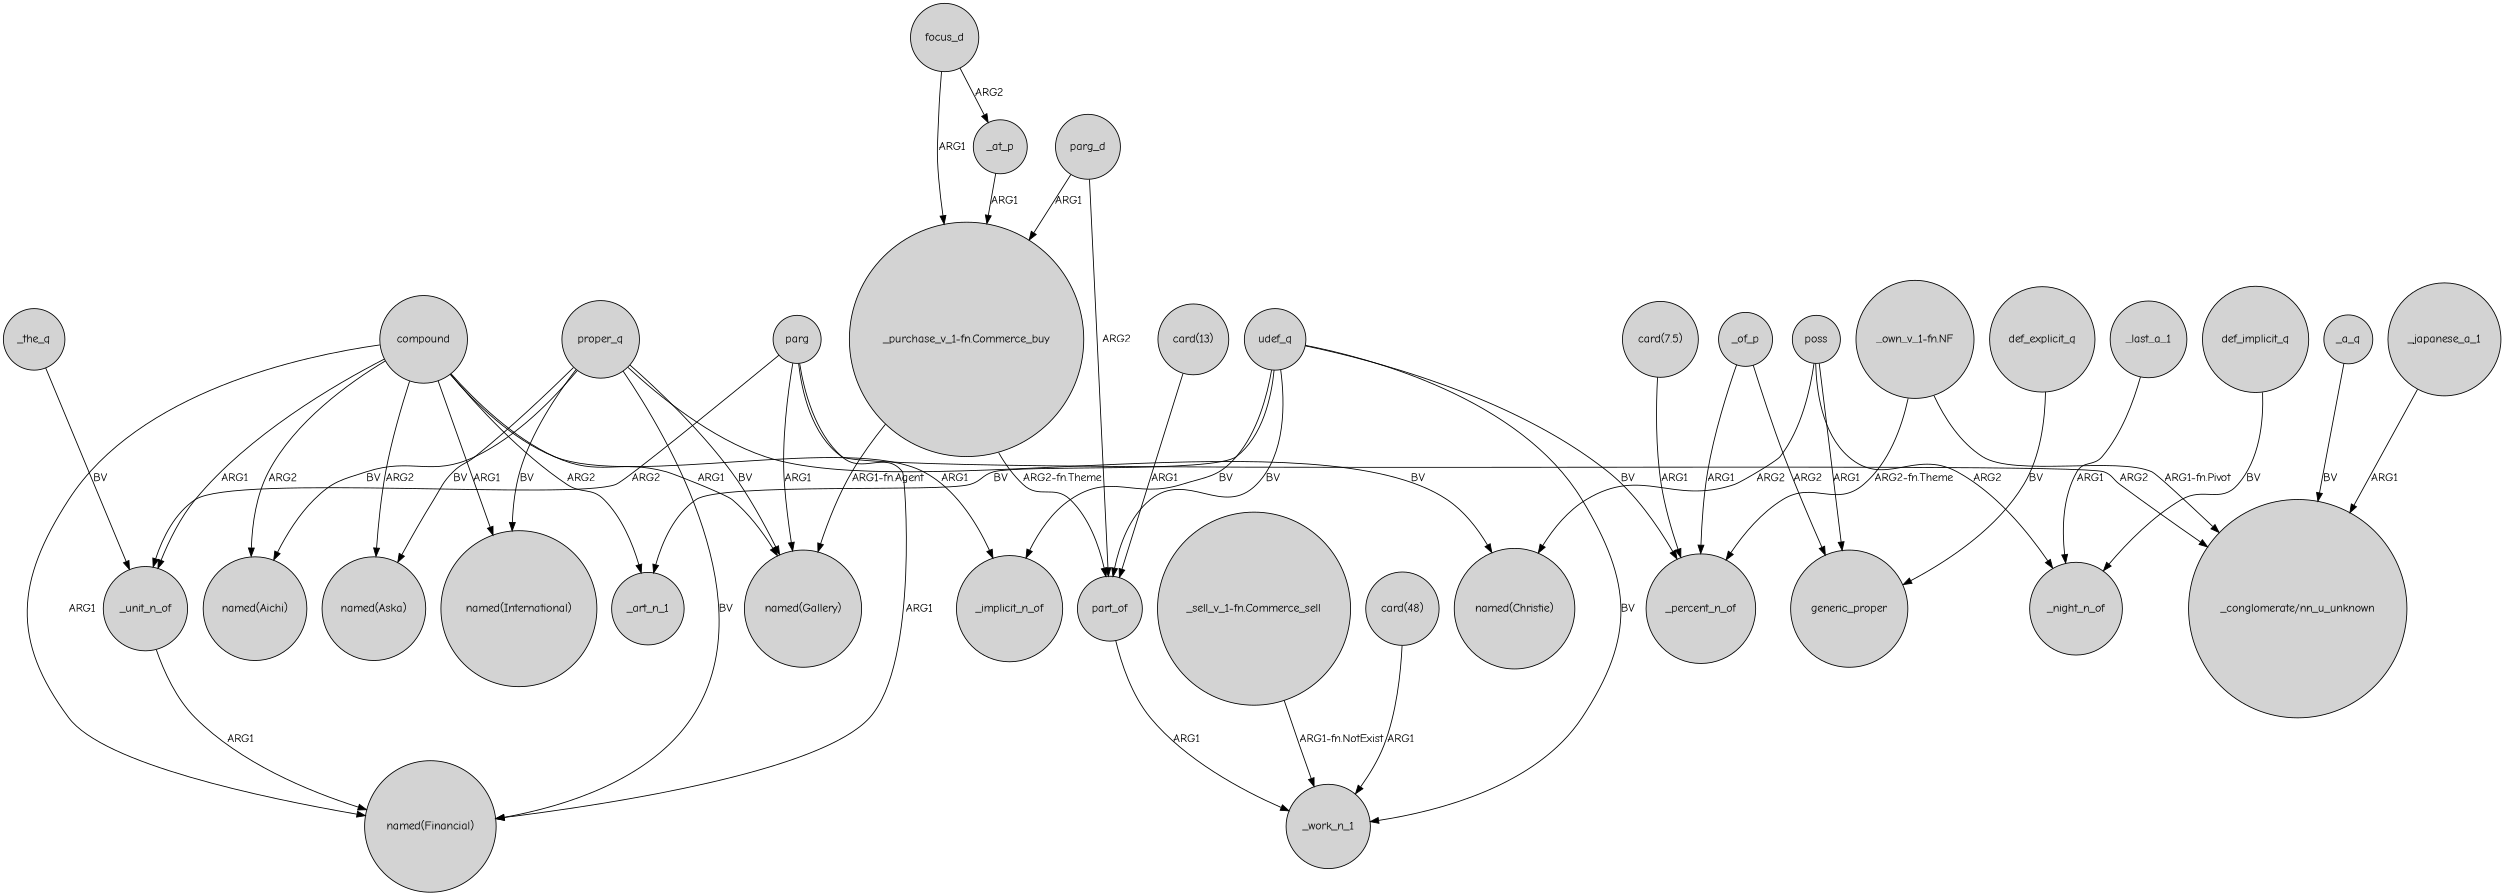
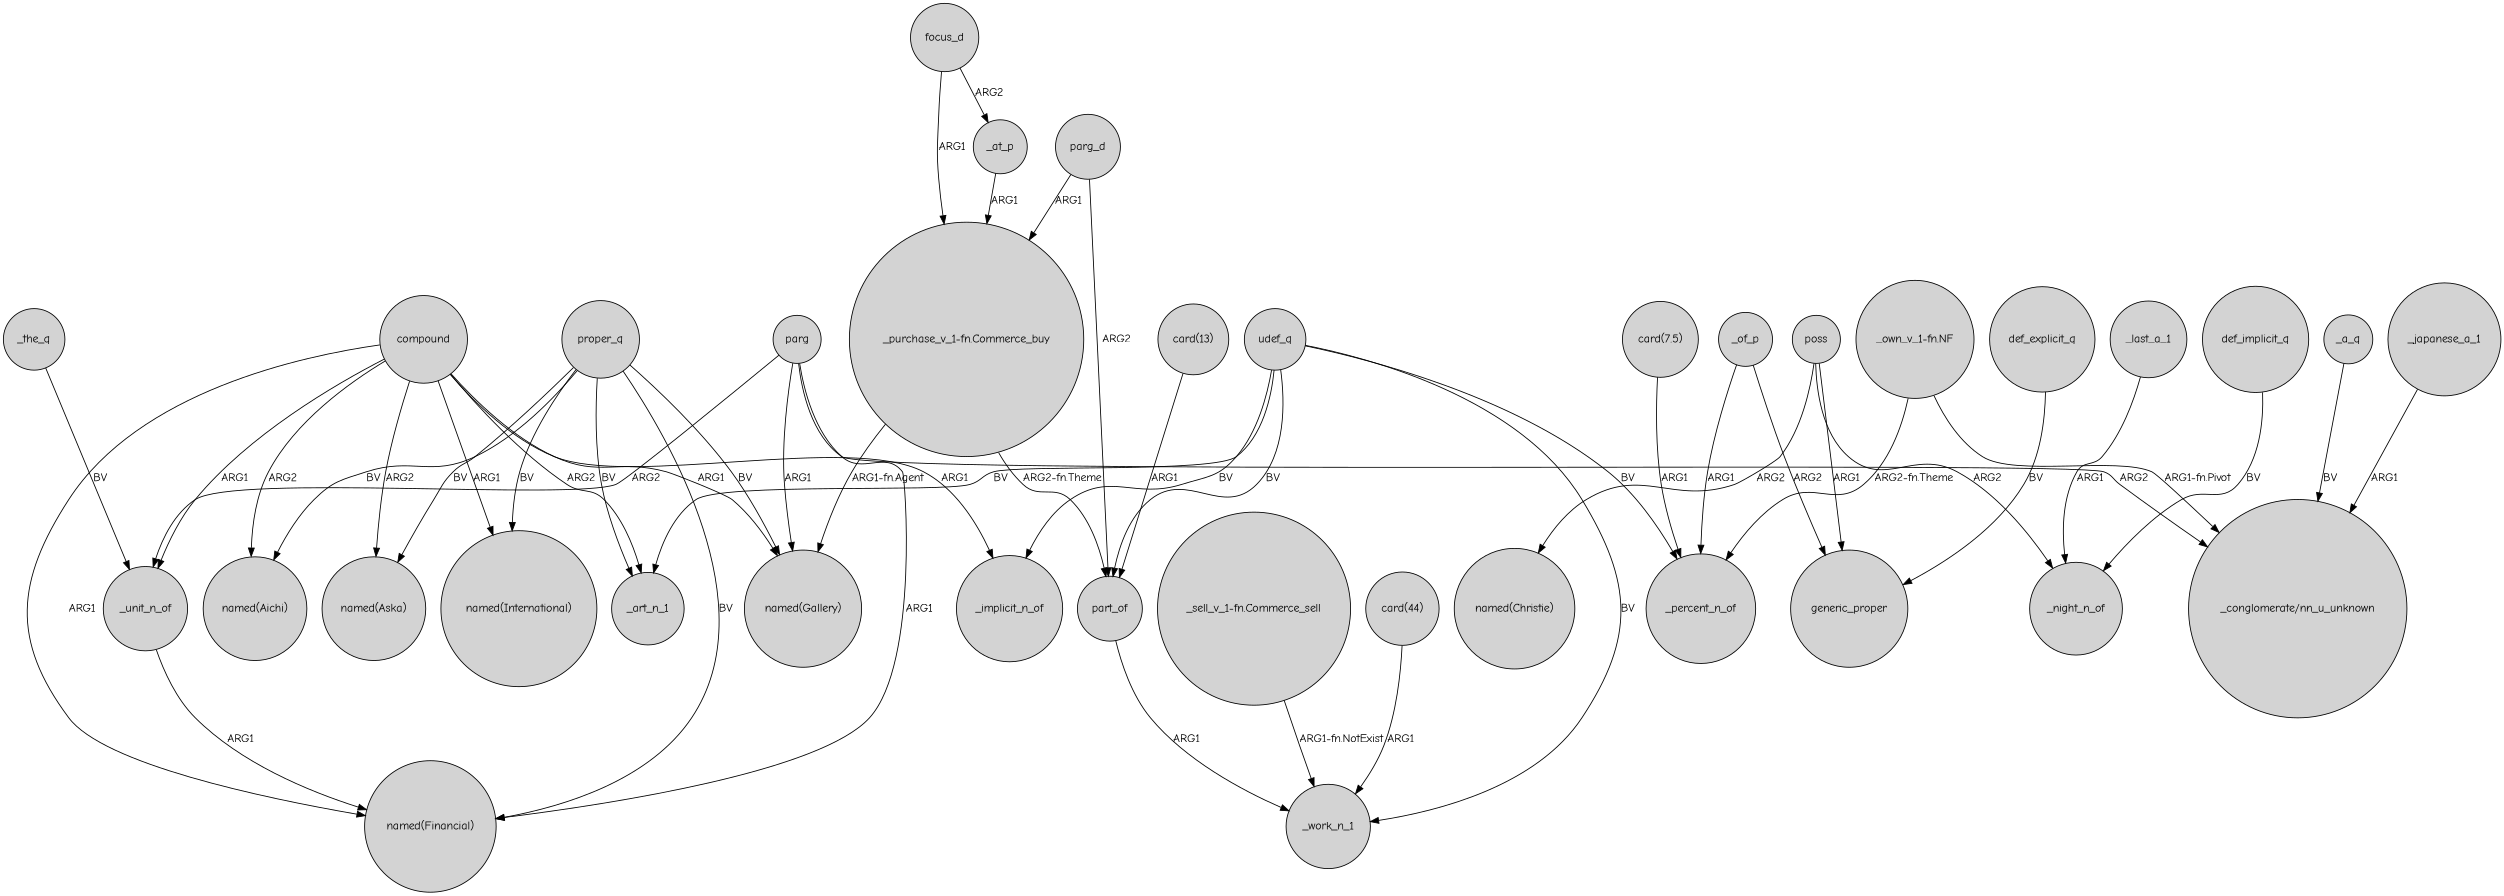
(965, 470) -> (600, 475)
(1402, 609) -> (1402, 609)
